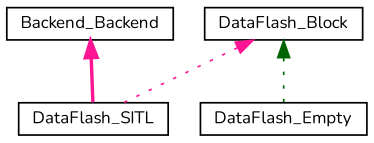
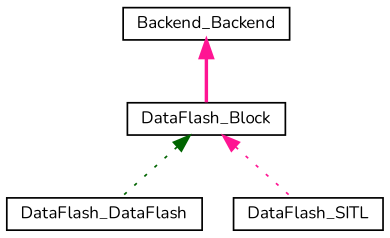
(92, 80) -> (206, 80)
(284, 119) -> (104, 214)
